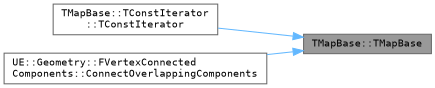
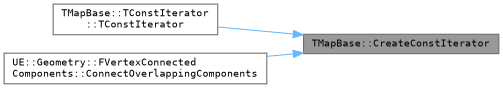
(367, 44) -> (401, 44)
